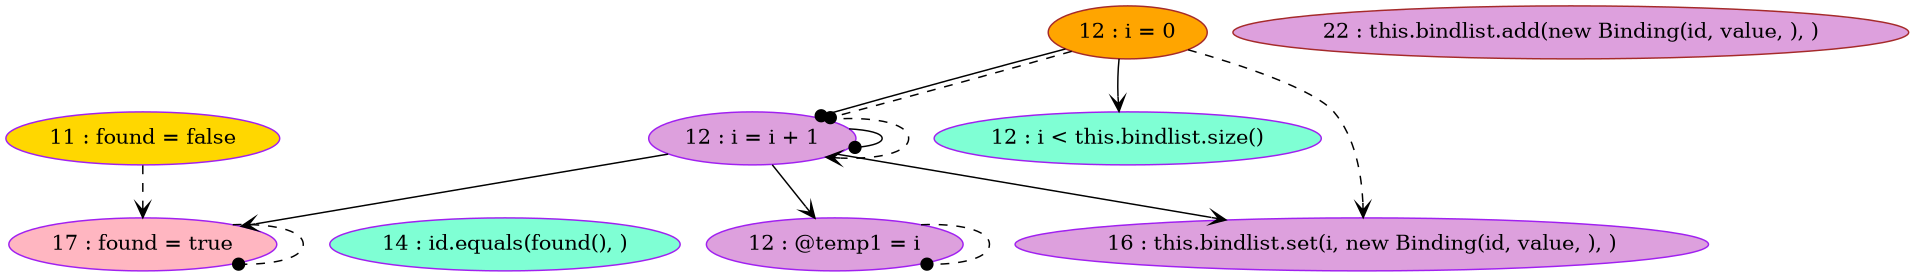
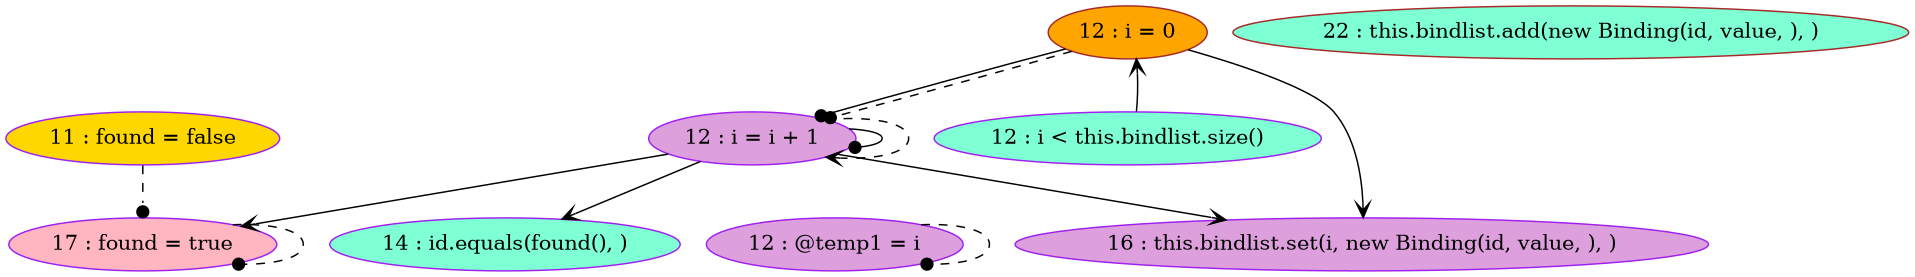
(1571, 32) -> (1571, 32)
(1118, 78) -> (1138, 93)
(1308, 94) -> (1308, 94)
(143, 184) -> (143, 184)
(789, 186) -> (638, 187)
